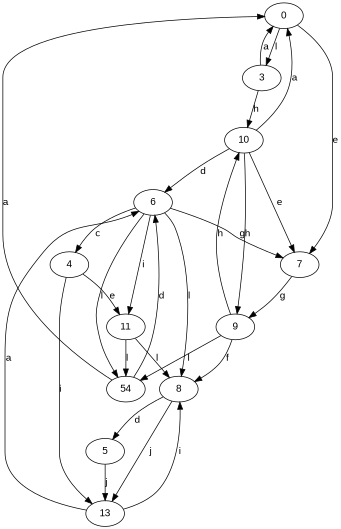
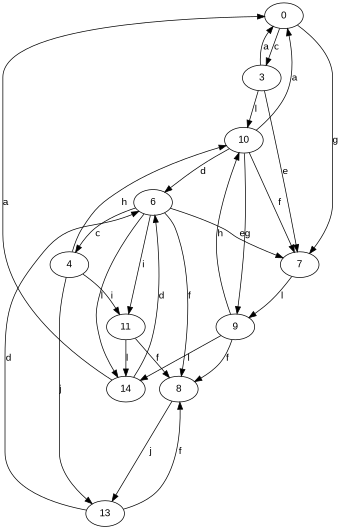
(276, 47) -> (276, 47)
(256, 109) -> (256, 109)
(335, 140) -> (335, 140)
none -> (281, 168)
none -> (132, 183)
(280, 202) -> (280, 202)
(242, 234) -> (242, 234)
(247, 234) -> (247, 234)
(112, 296) -> (112, 296)
(190, 296) -> (190, 296)
(283, 296) -> (283, 296)
(9, 358) -> (9, 358)
(157, 358) -> (157, 358)
(61, 389) -> (61, 389)
(126, 389) -> (126, 389)
(105, 451) -> none
(180, 451) -> (180, 451)
